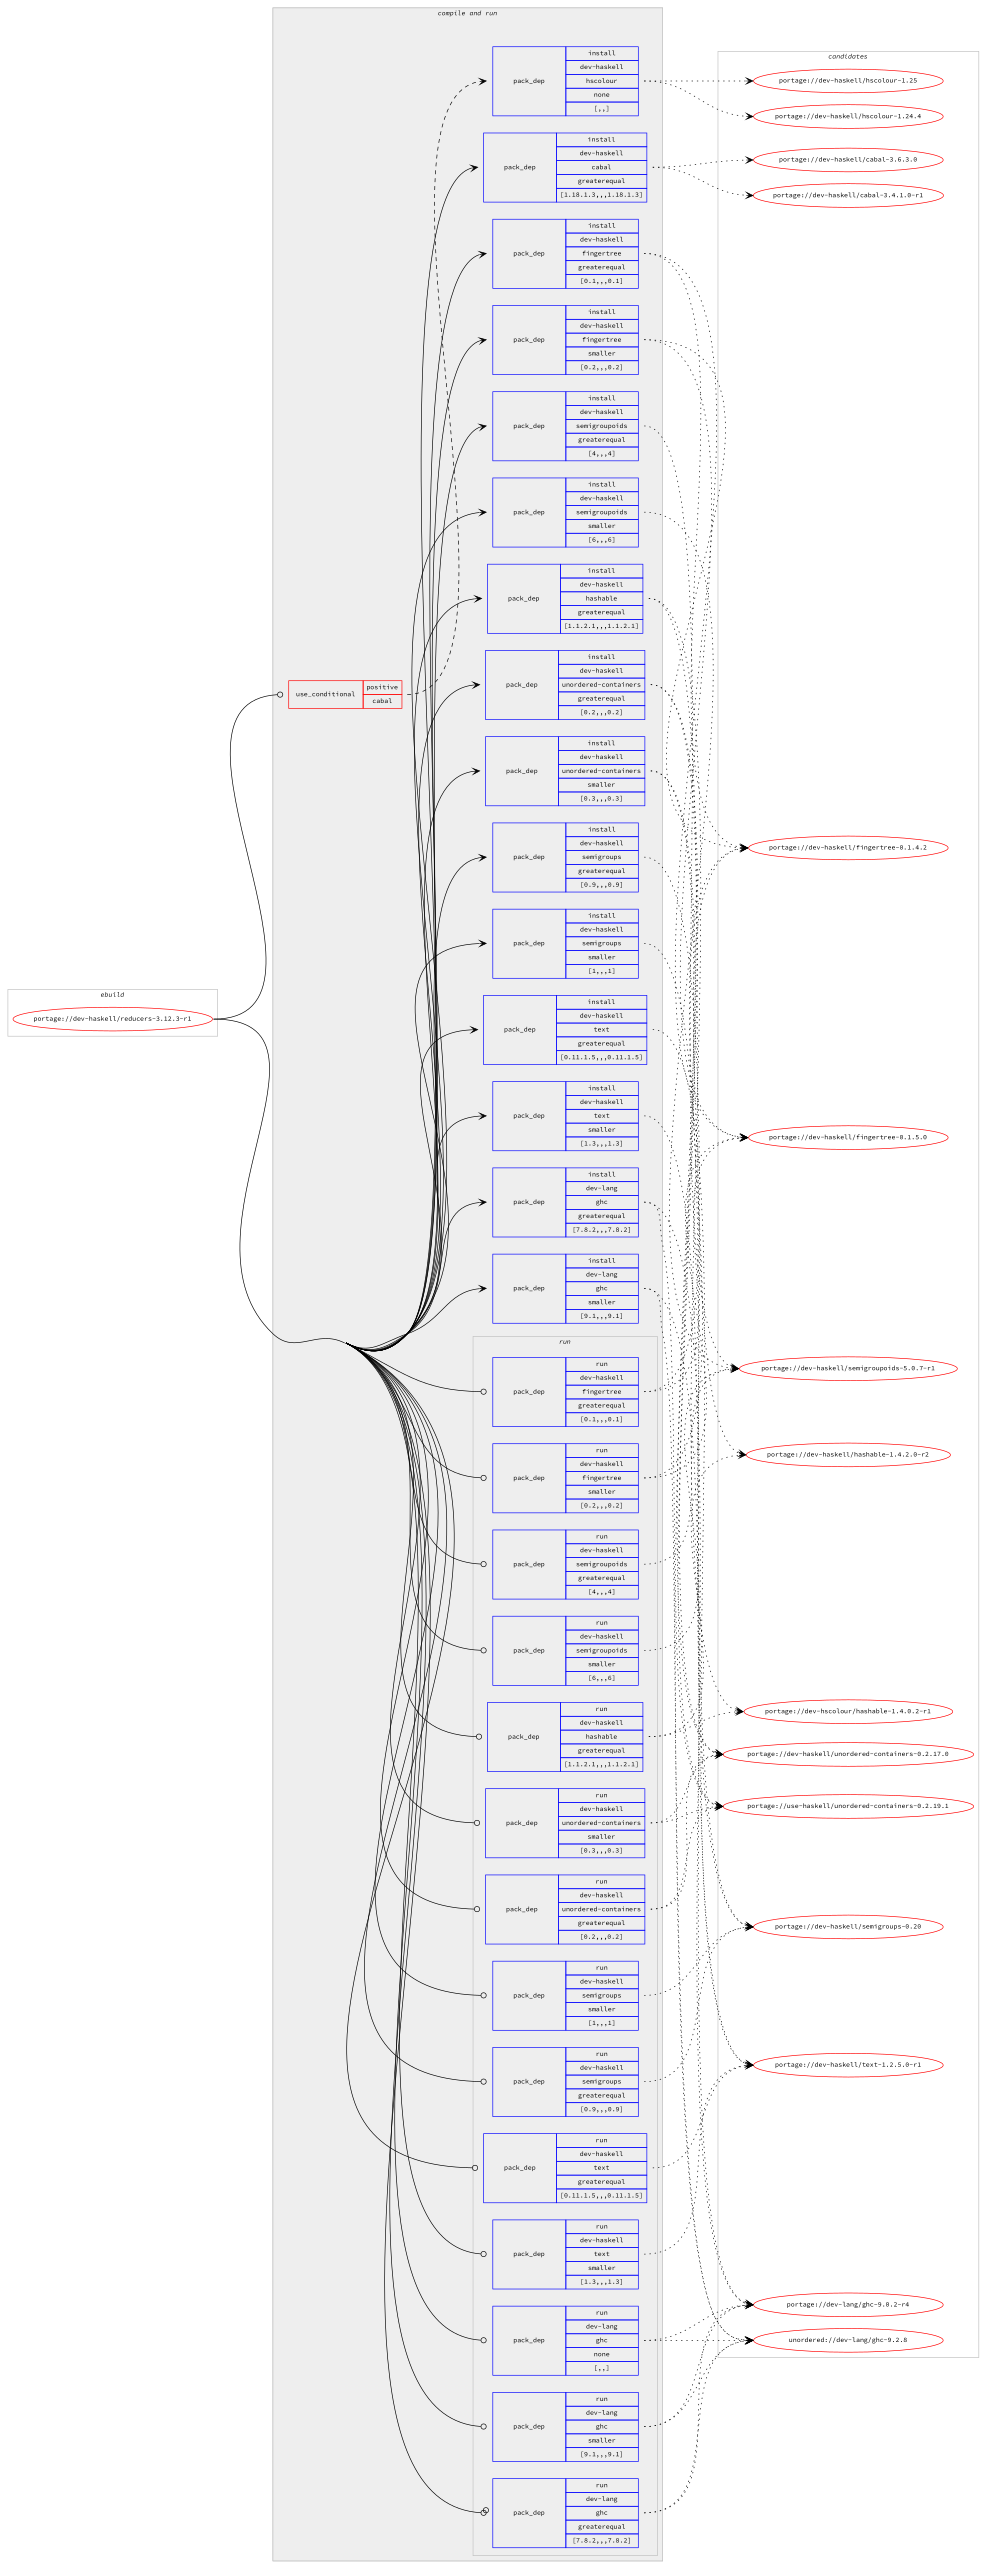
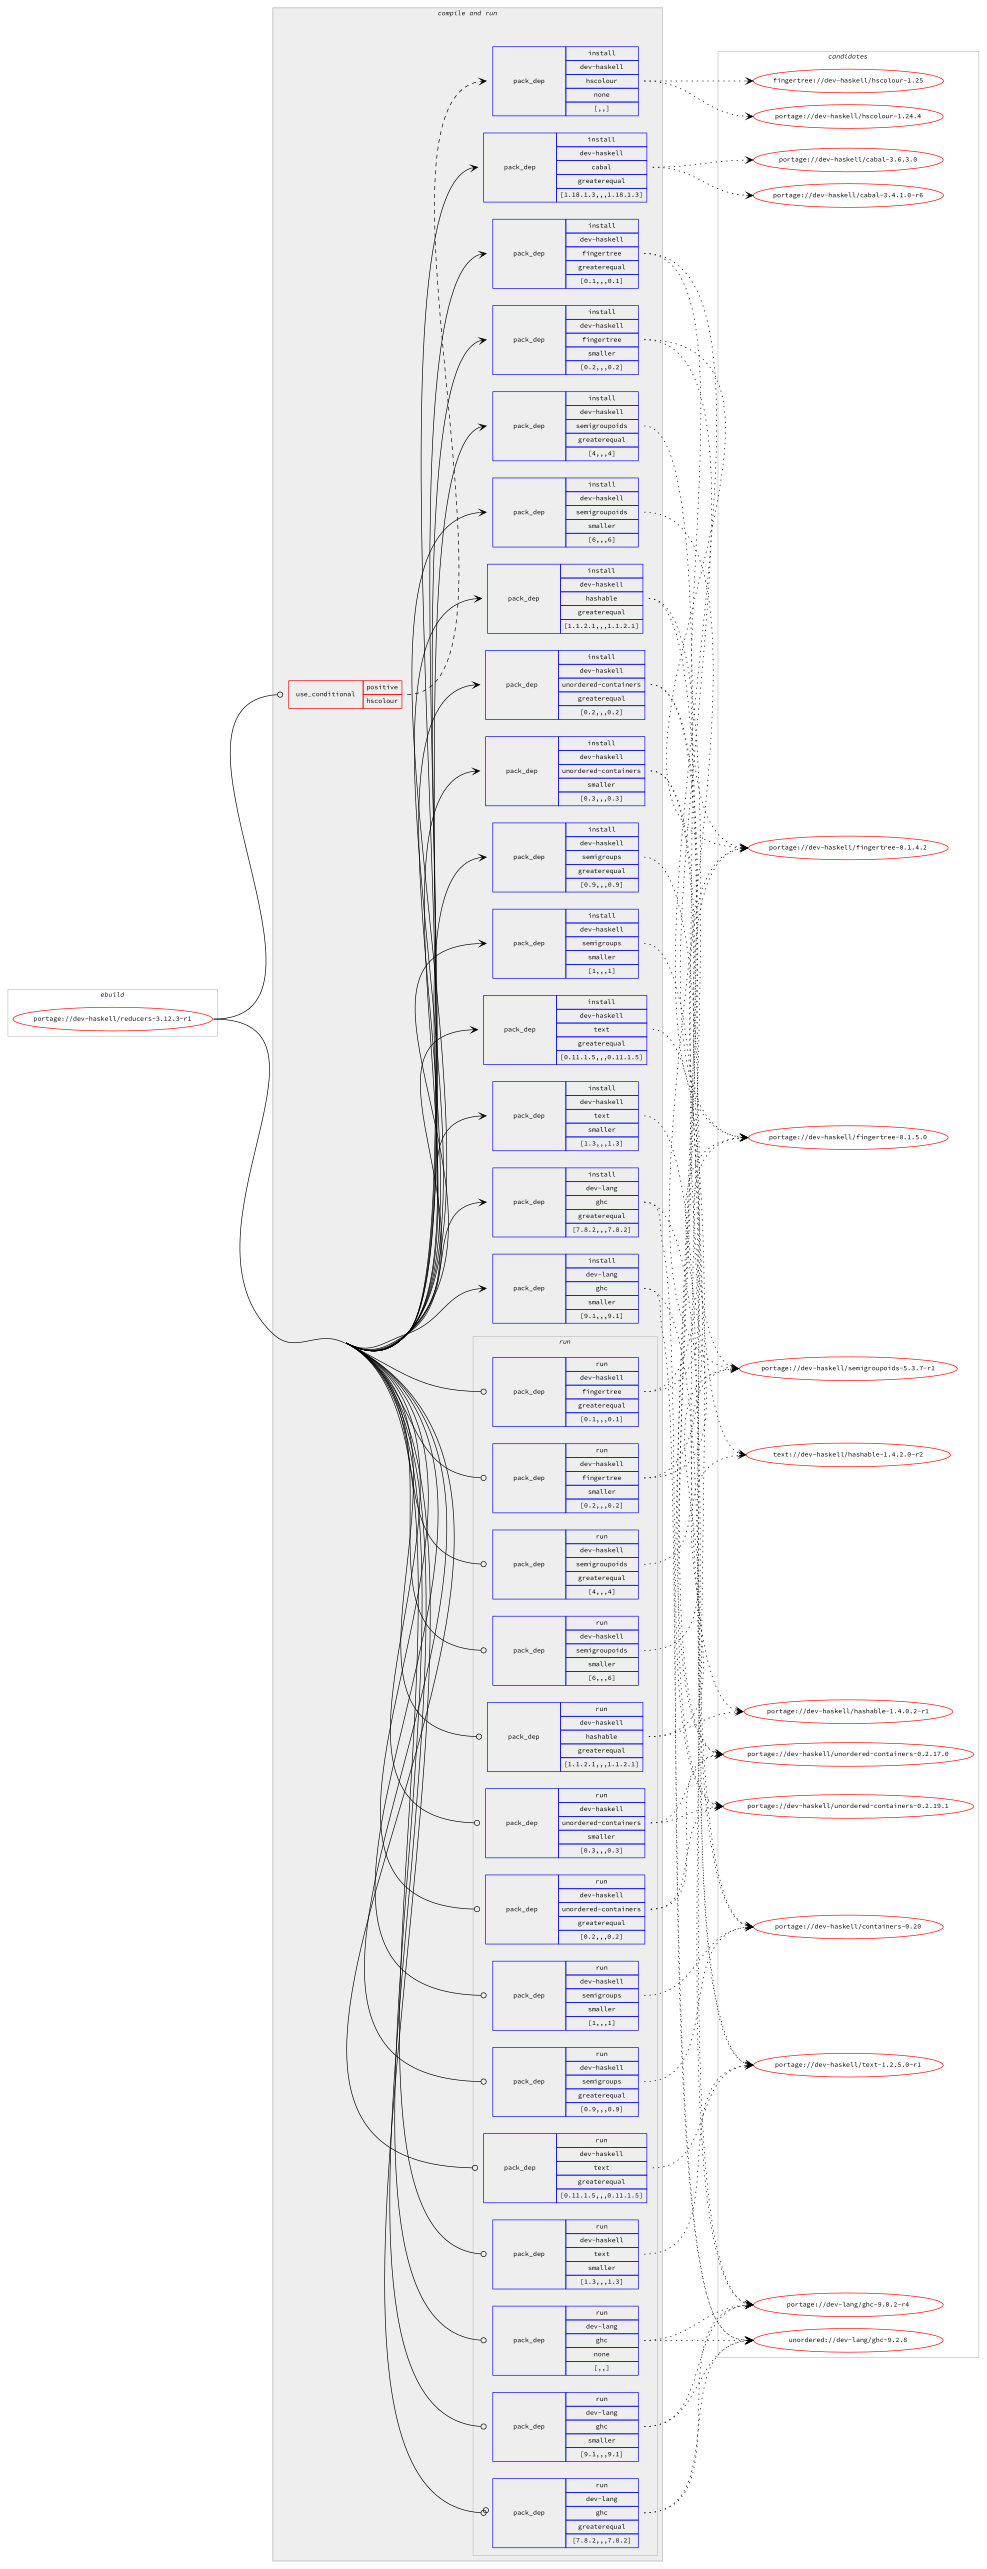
(848, 81) -> (848, 81)
(848, 196) -> (848, 196)
(383, 701) -> (383, 701)
(848, 1369) -> (848, 1369)
(848, 1455) -> (848, 1455)
(848, 1712) -> (848, 1712)
(848, 1806) -> (848, 1806)
(848, 1927) -> (848, 1927)
